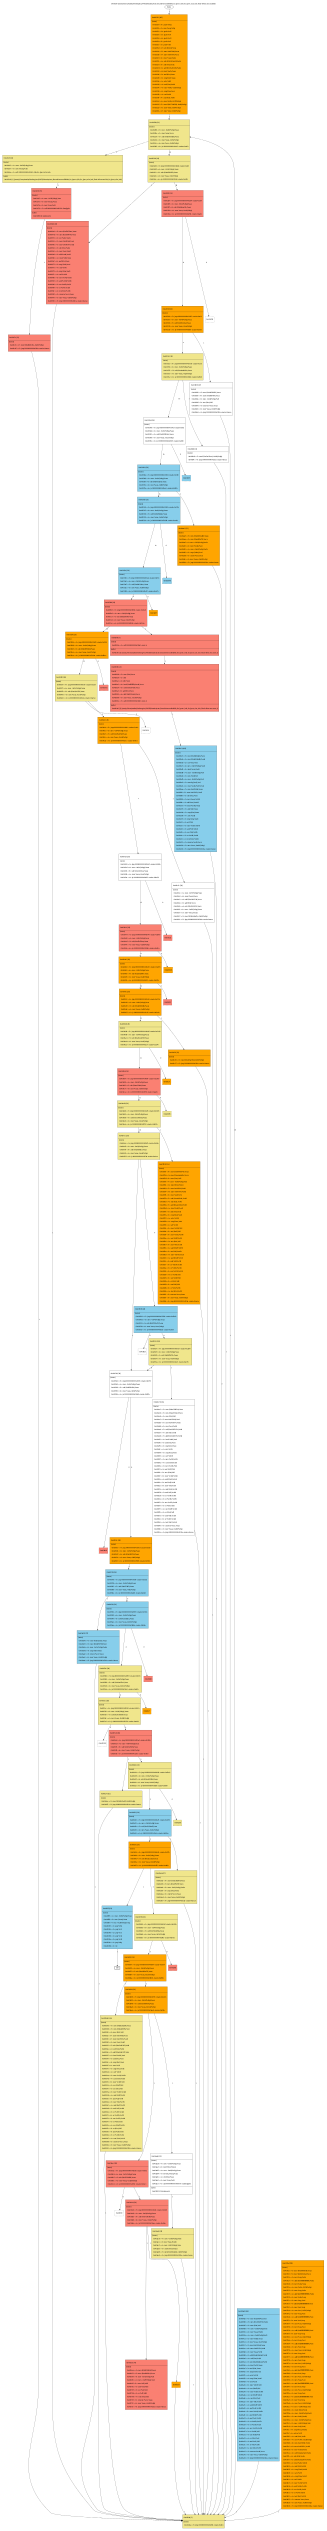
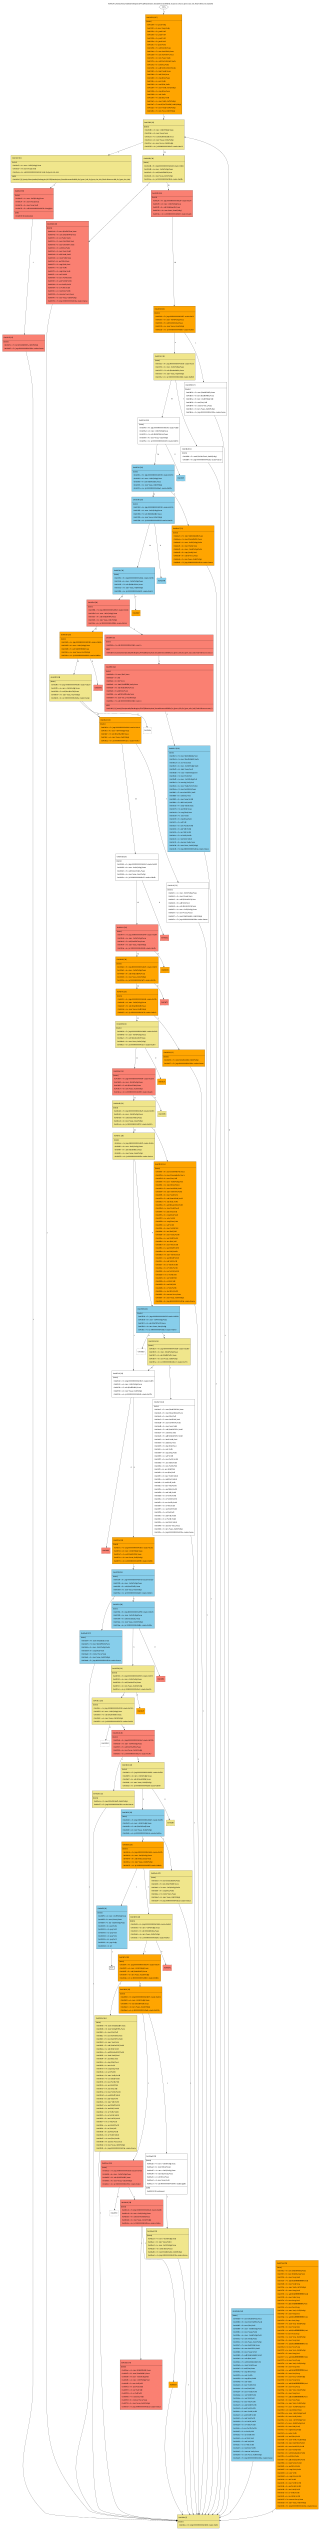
(210, 319) -> none
